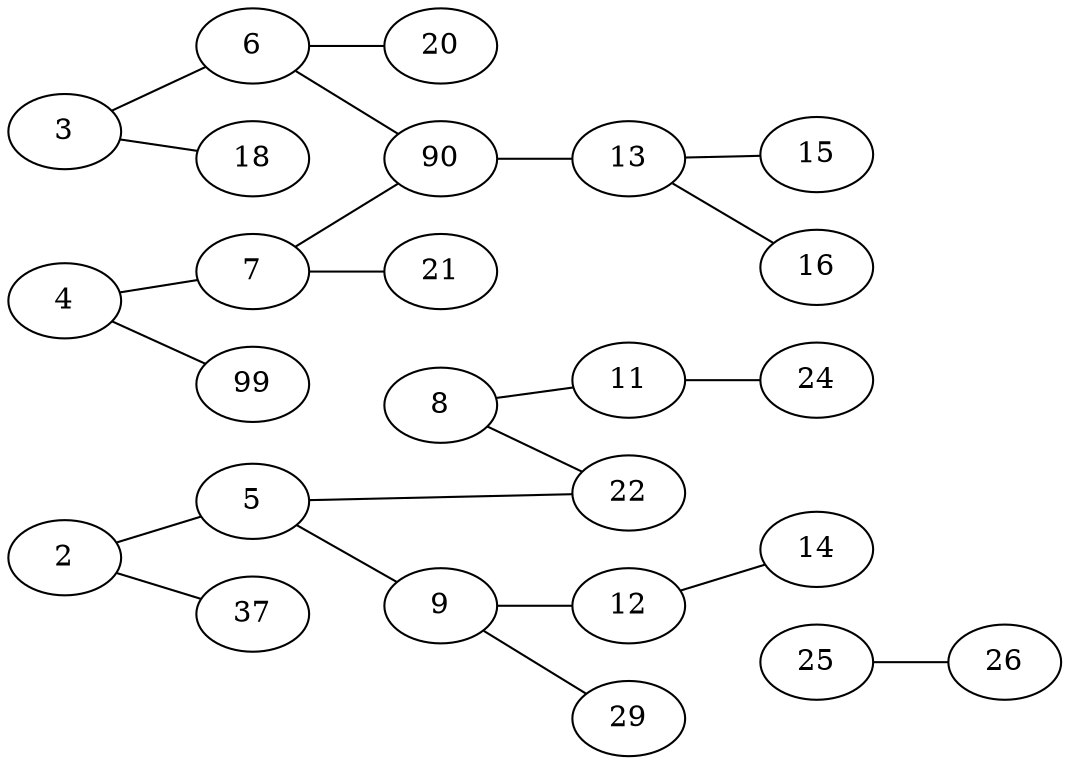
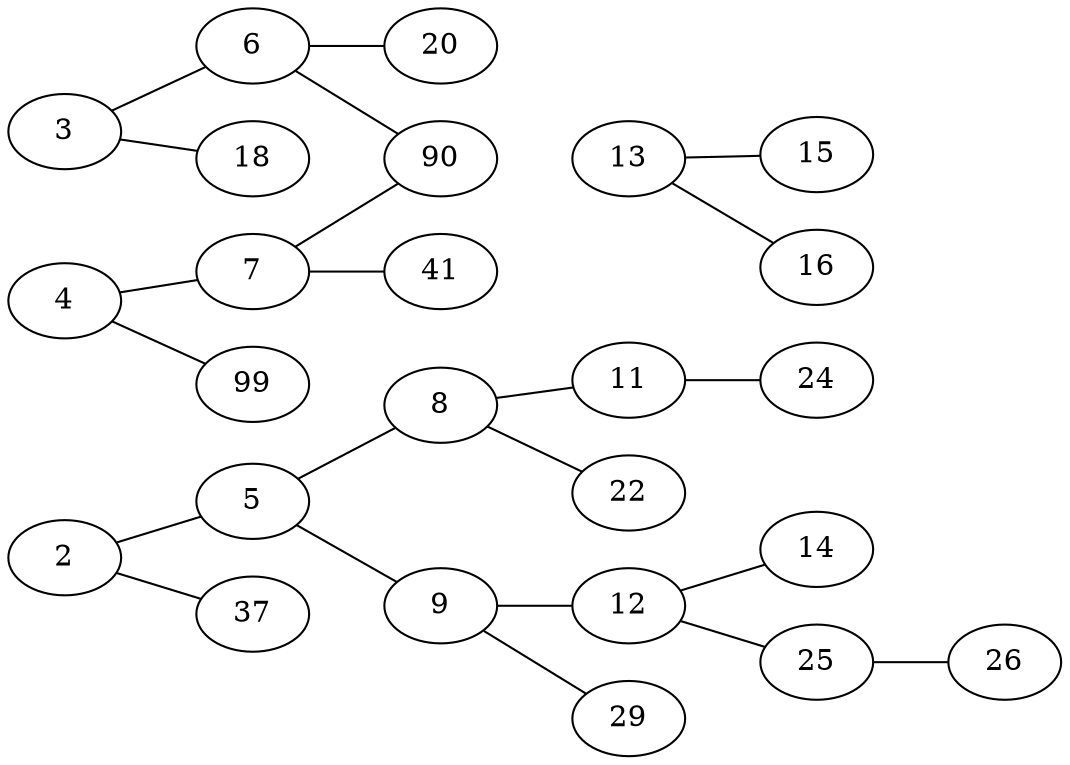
(535, 159) -> none
(441, 272) -> (441, 272)
(441, 497) -> (347, 453)
none -> (723, 634)
